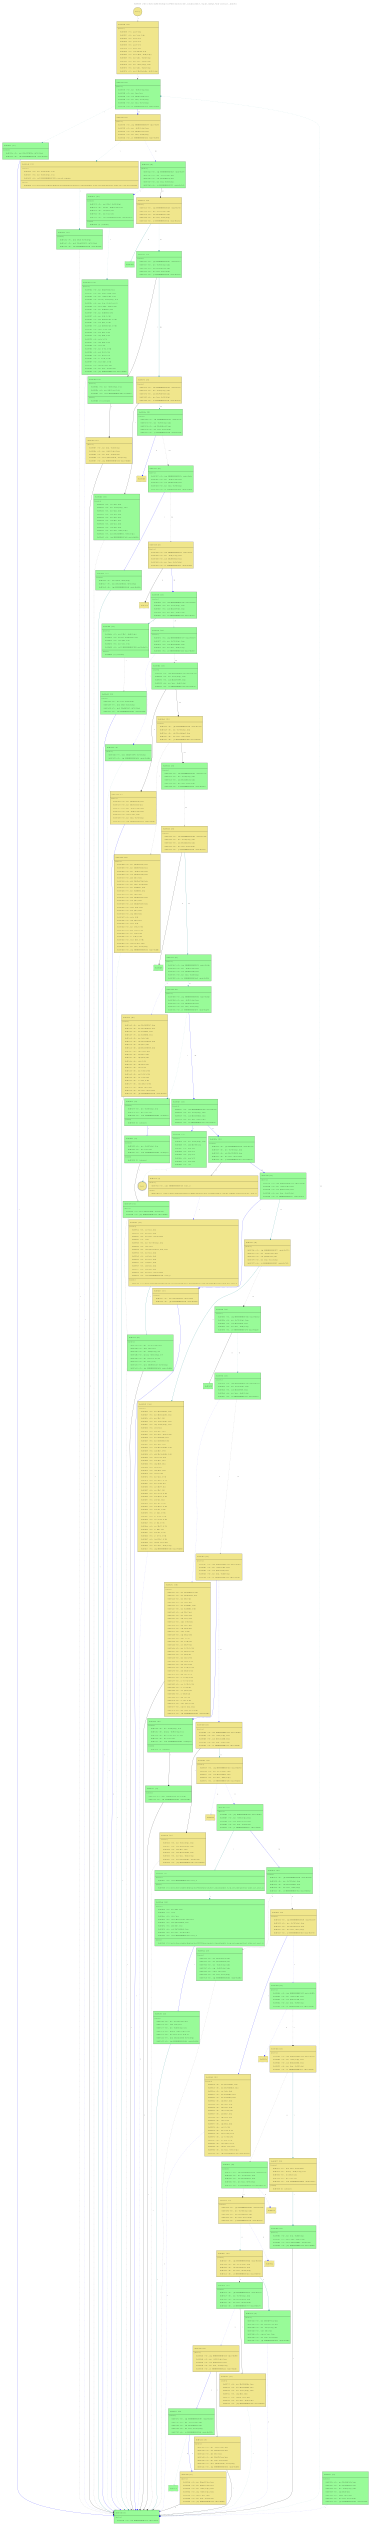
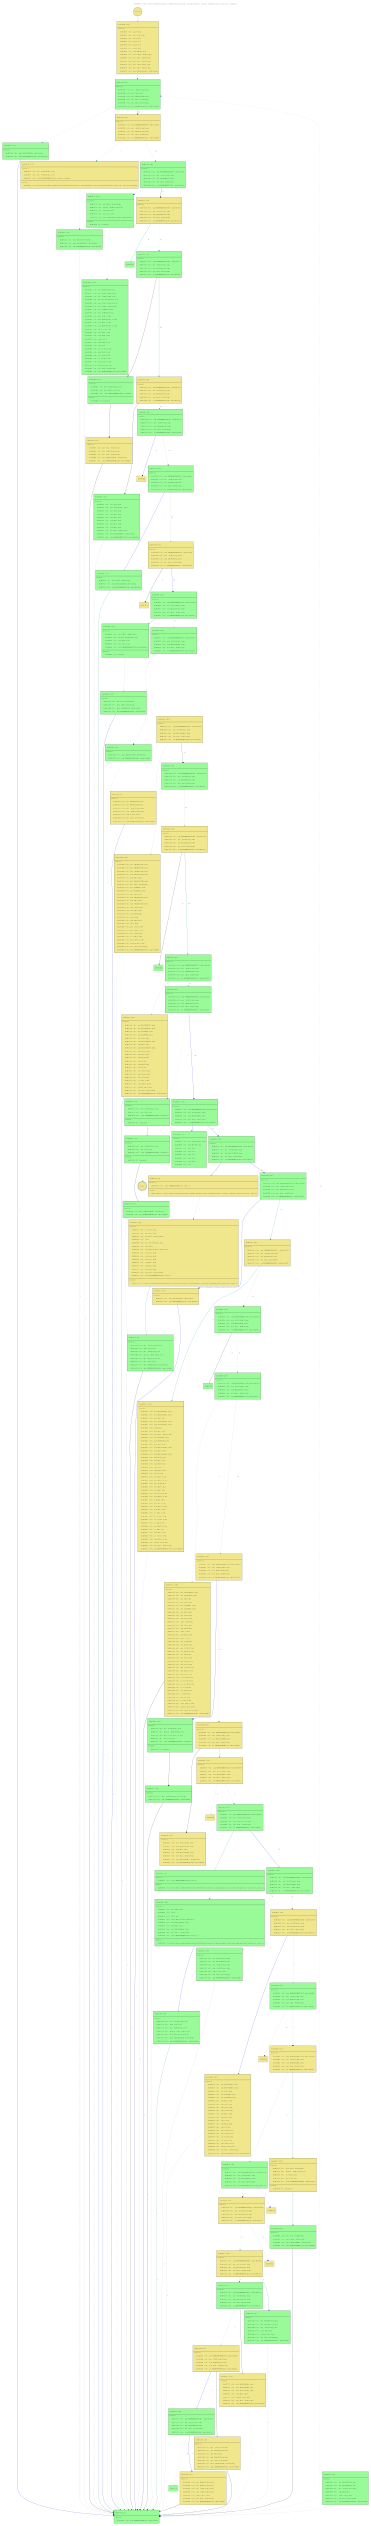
(175, 676) -> none
